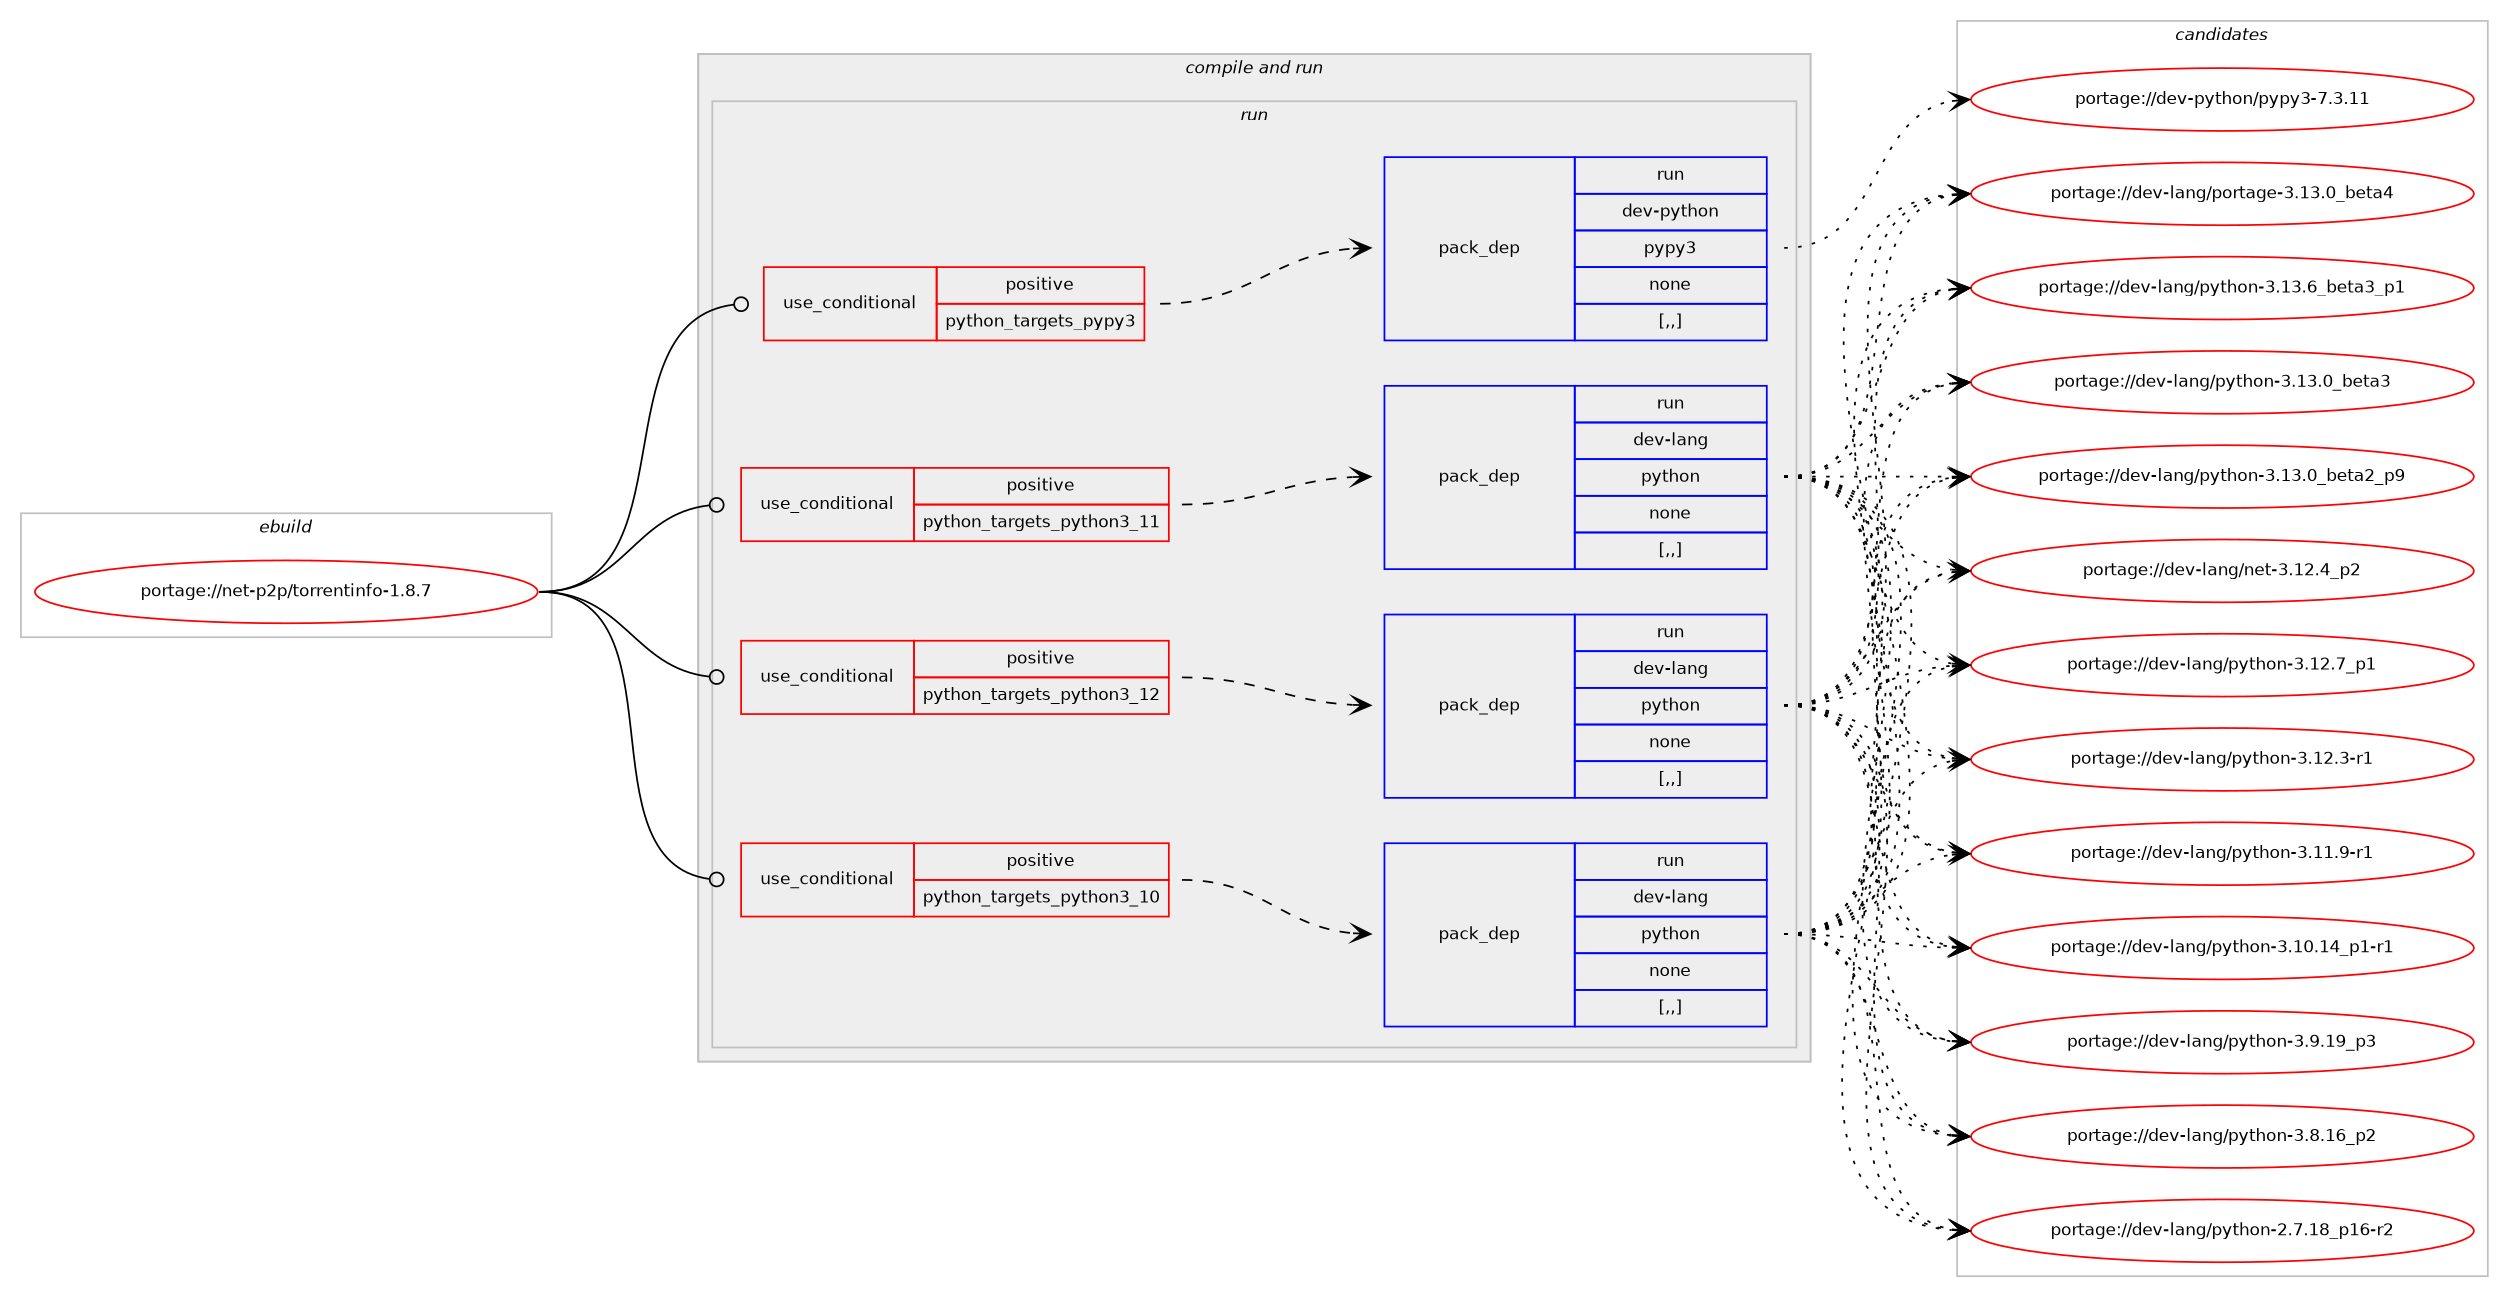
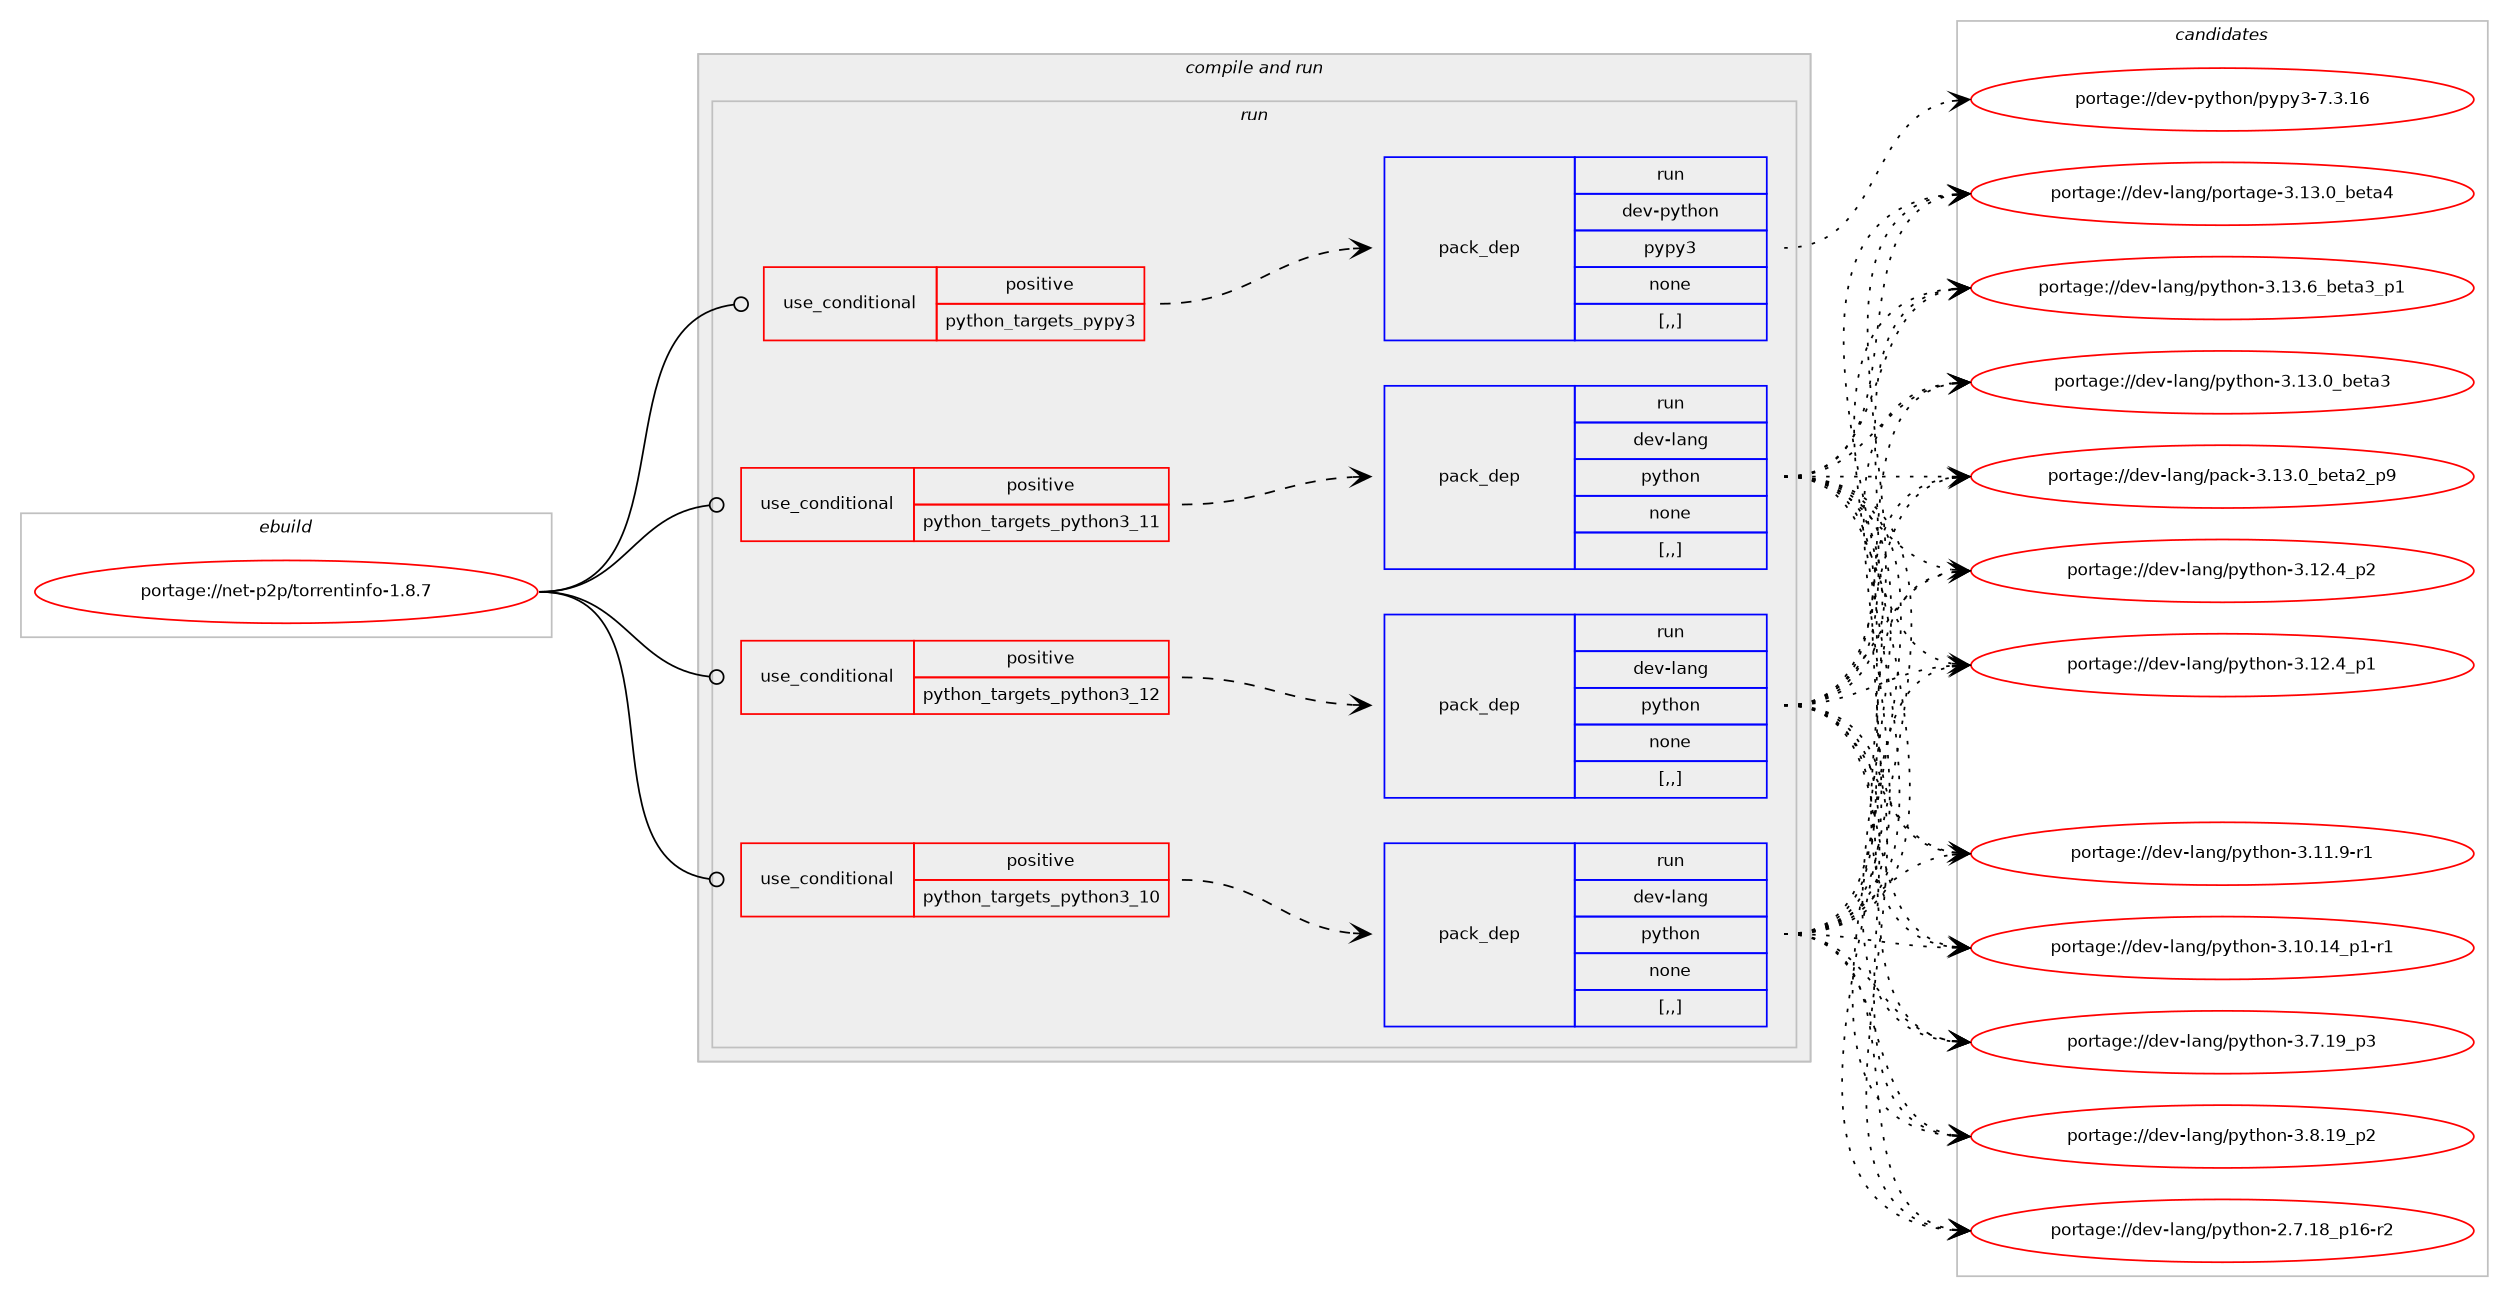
(2222, 100) -> (2222, 100)
(2222, 477) -> (2222, 477)
(2222, 571) -> (2222, 571)
(2222, 665) -> (2222, 665)
(2222, 759) -> none
(2222, 1042) -> (2222, 1042)
(2222, 1137) -> (2222, 1137)
